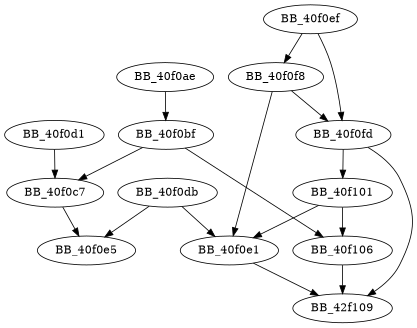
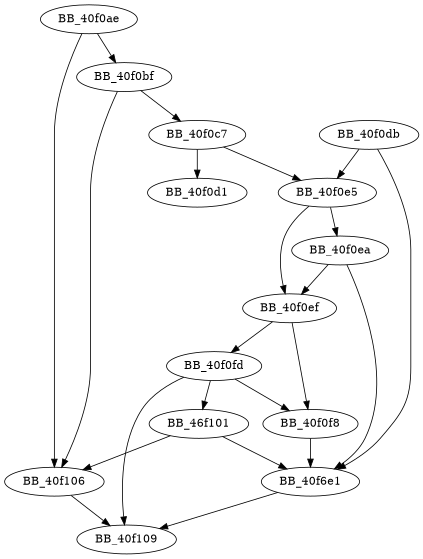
(307, 103) -> (259, 393)
(55, 160) -> (197, 160)
(343, 193) -> (199, 424)
none -> (283, 242)
none -> (54, 244)
(229, 250) -> (310, 482)
none -> (340, 250)
(343, 308) -> (127, 539)
